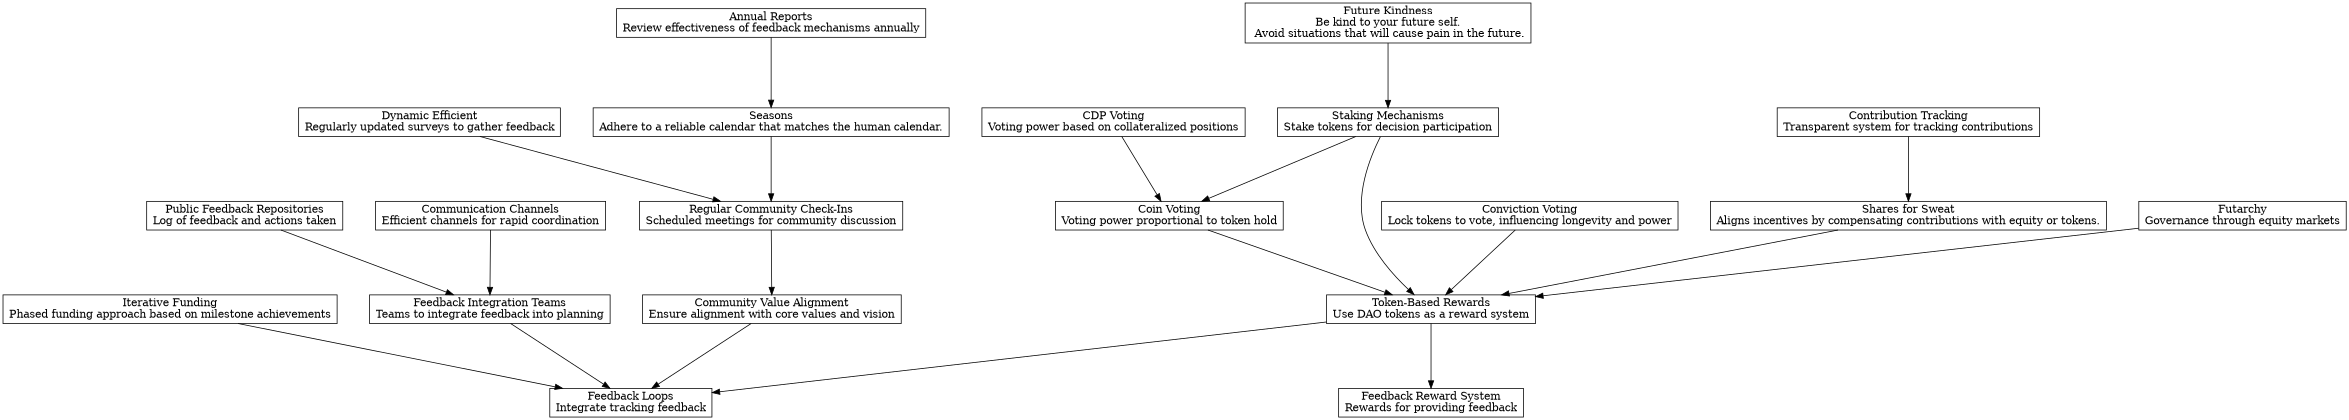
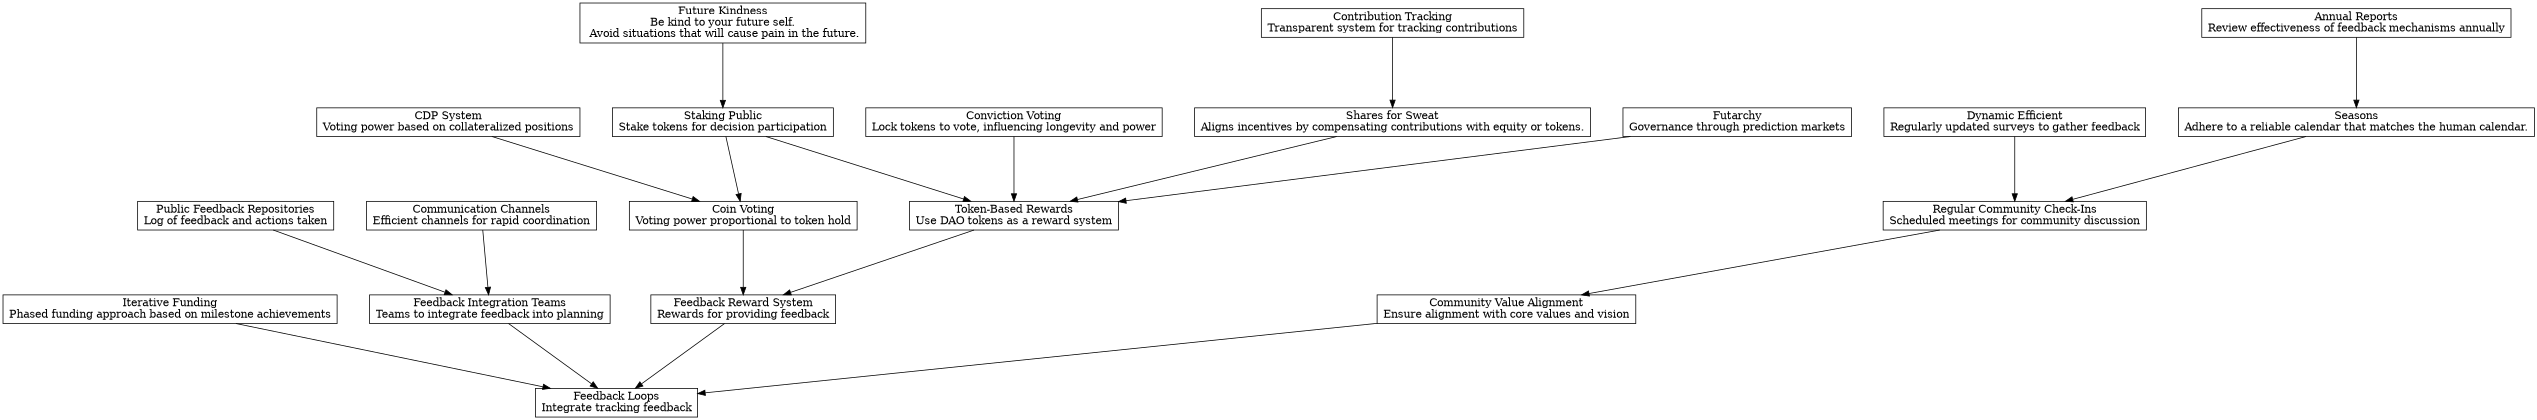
(1114, 122) -> (448, 122)
(1388, 122) -> (723, 122)
(2243, 216) -> (1737, 122)
(1296, 261) -> (743, 259)
(1023, 357) -> (683, 354)
